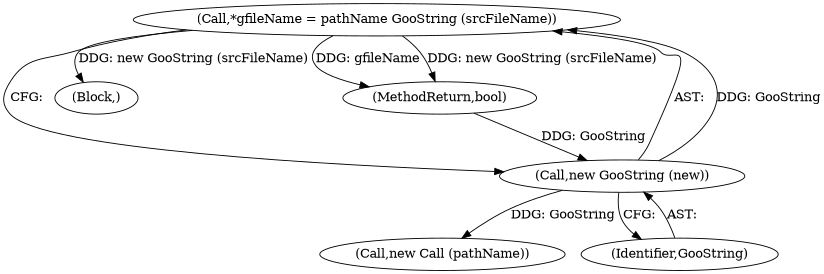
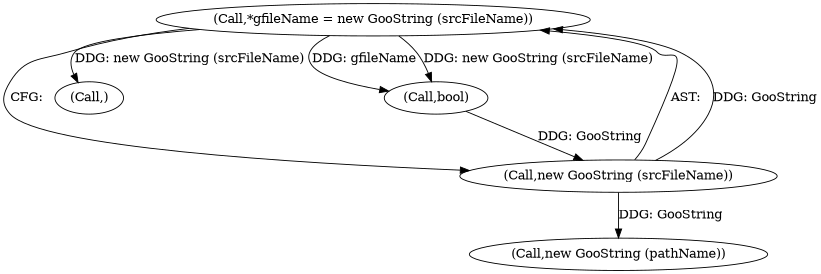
(377, 20) -> (373, 20)
(96, 98) -> (89, 98)
(440, 98) -> (436, 98)
(622, 176) -> (619, 176)
(442, 254) -> (619, 254)
(680, 254) -> none
